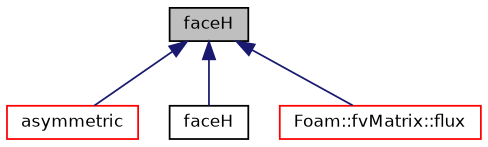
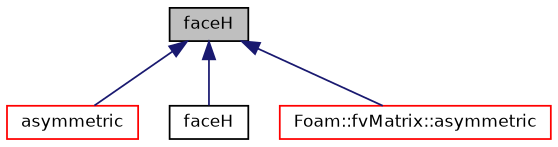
(380, 122) -> (415, 122)
